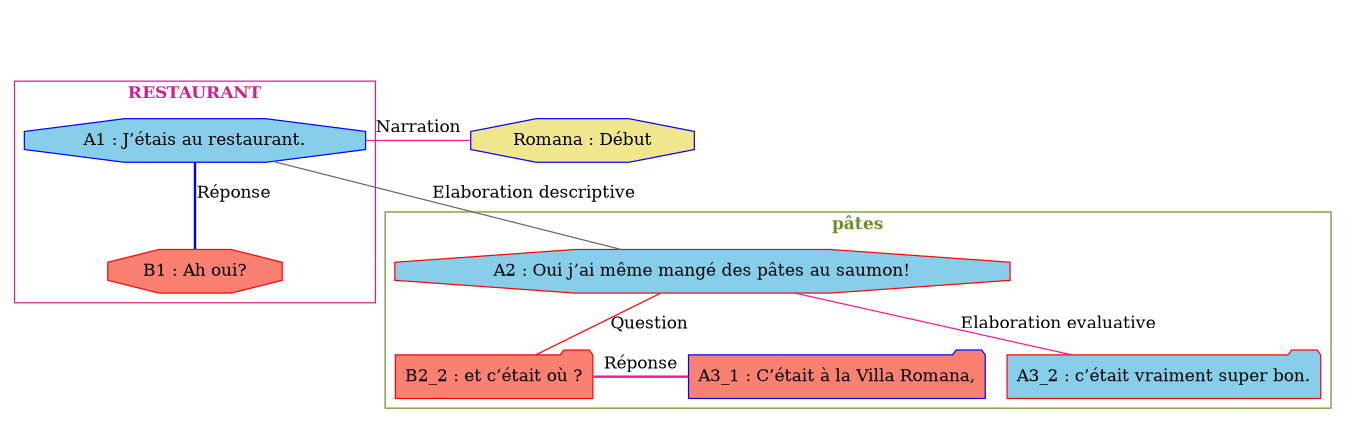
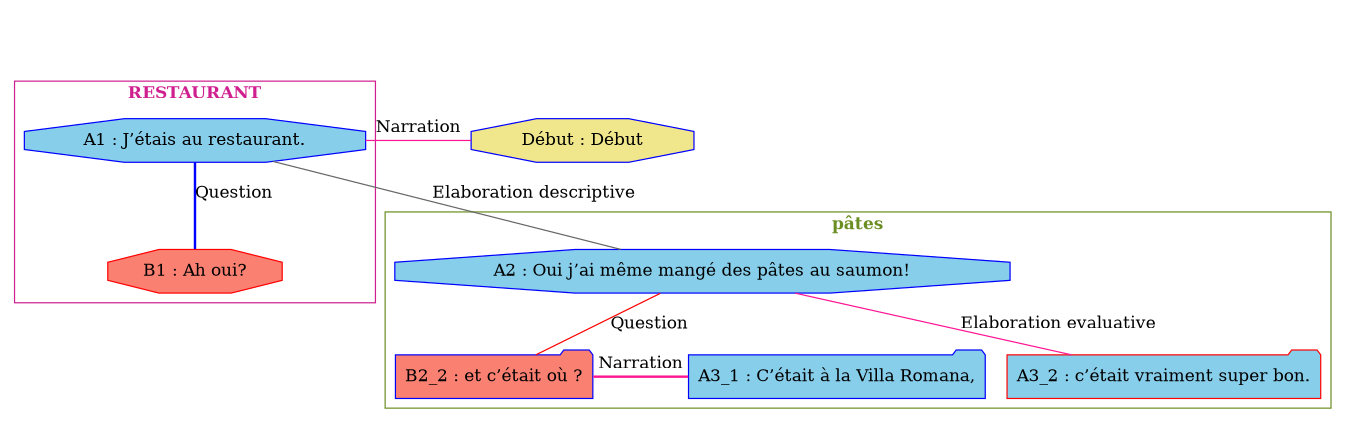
(583, 140) -> (583, 140)
(234, 193) -> (234, 193)
(702, 271) -> (702, 271)
(641, 364) -> (641, 364)
(494, 377) -> (494, 377)
(837, 377) -> (837, 377)
